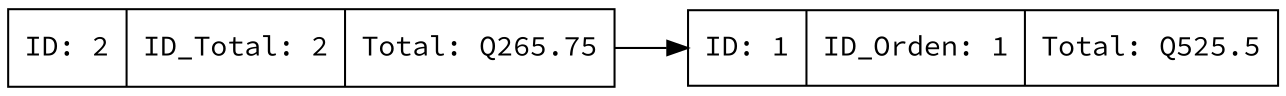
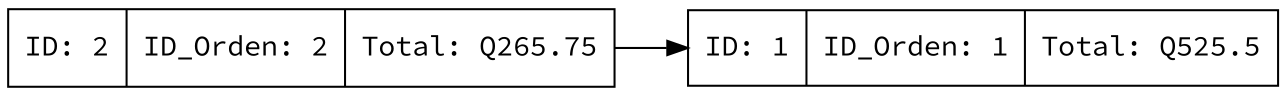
(236, 47) -> (236, 47)
